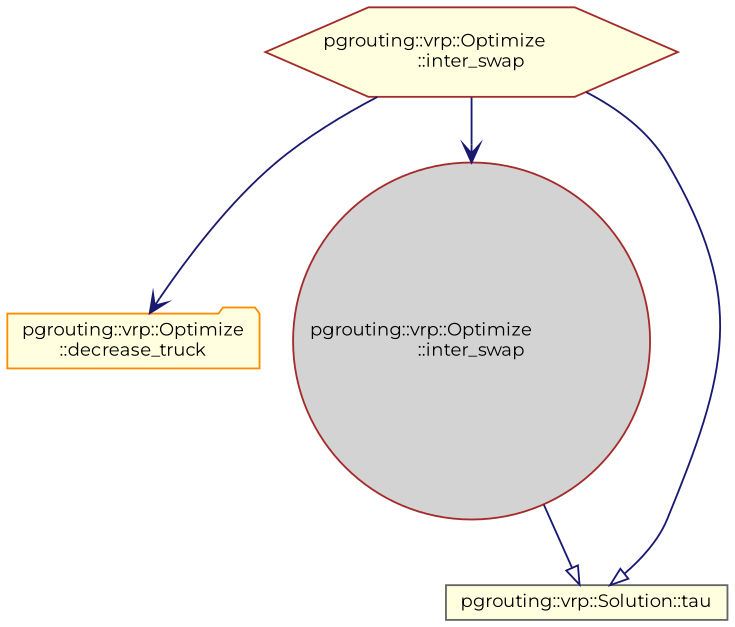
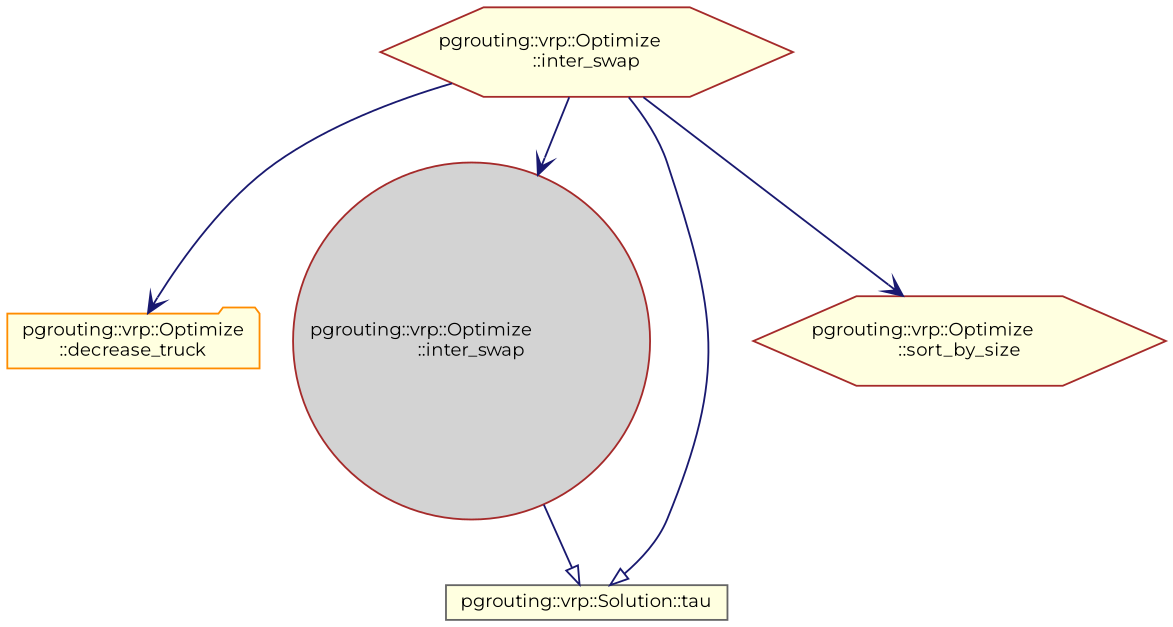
none -> (960, 341)
